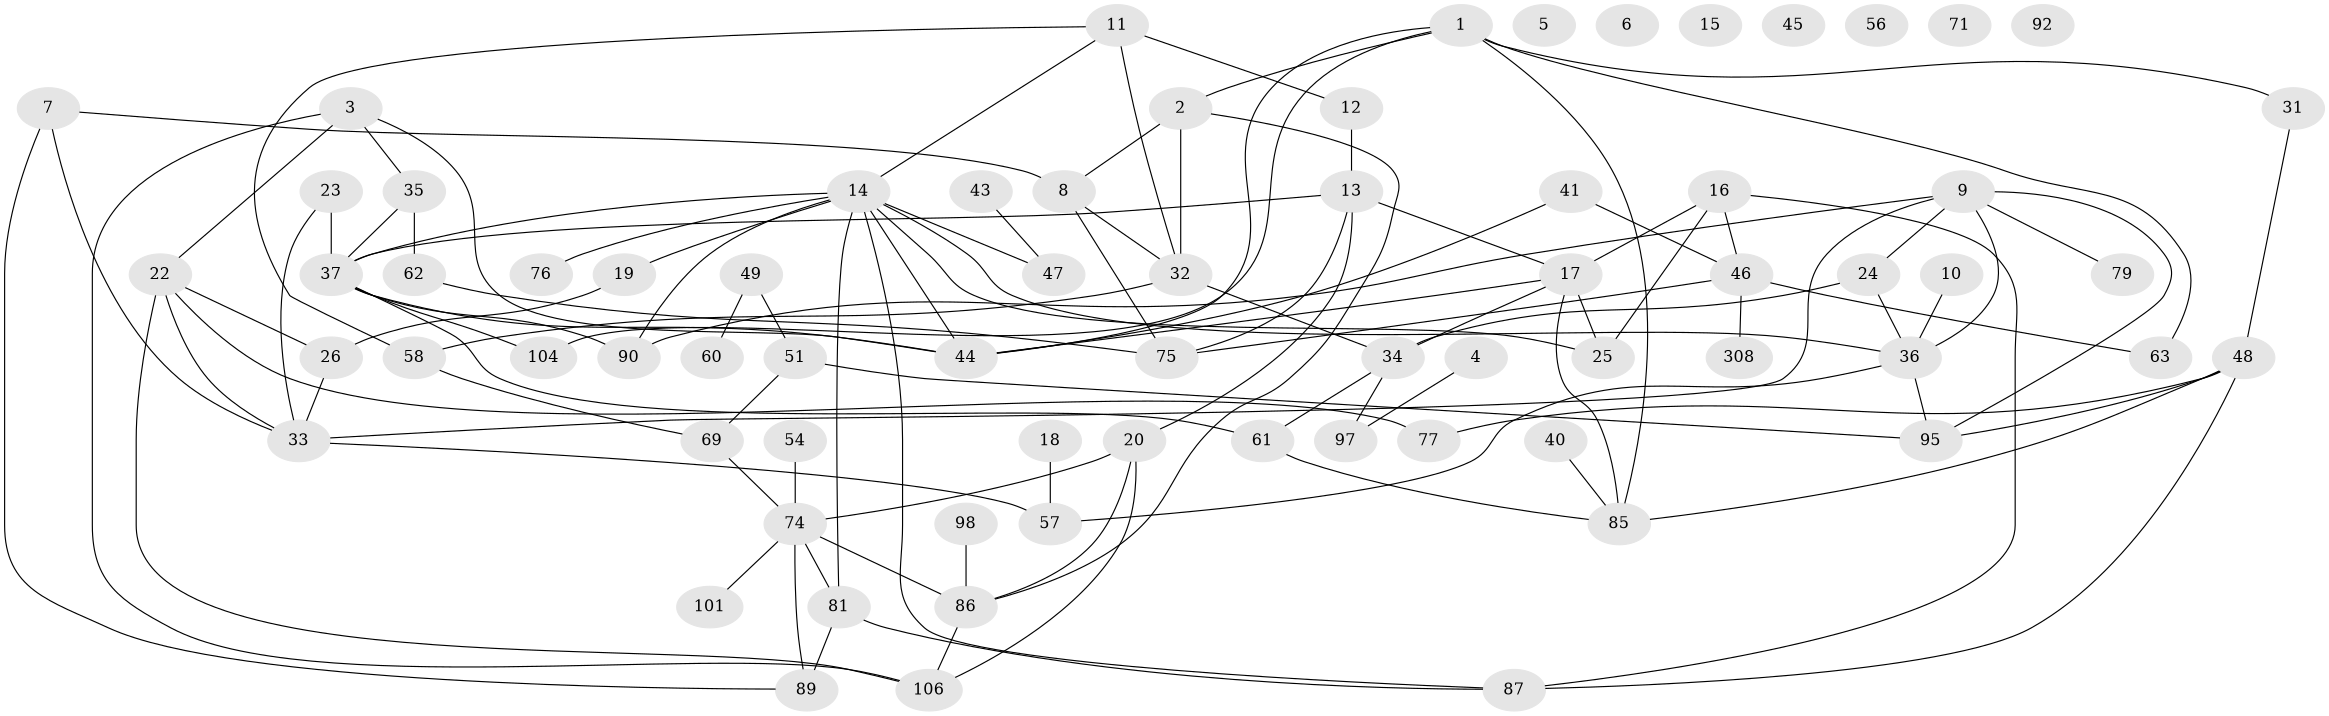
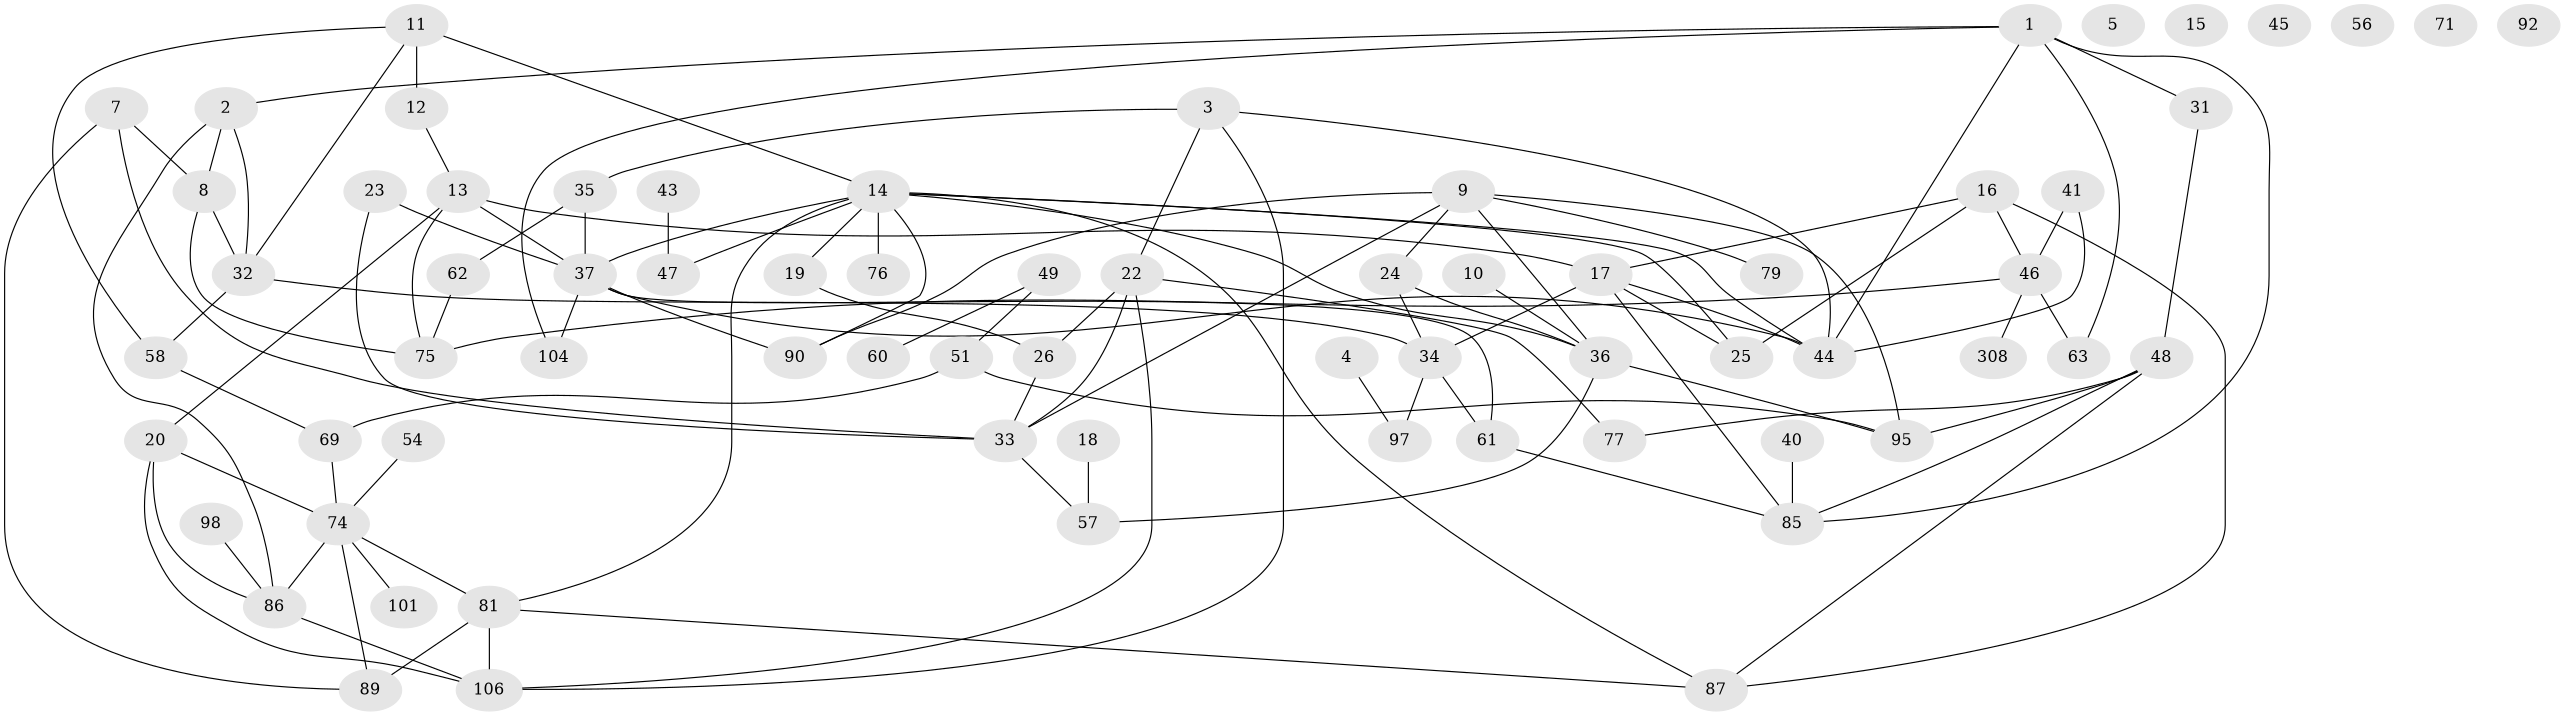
(1627, 25) -> none
none -> (489, 649)
